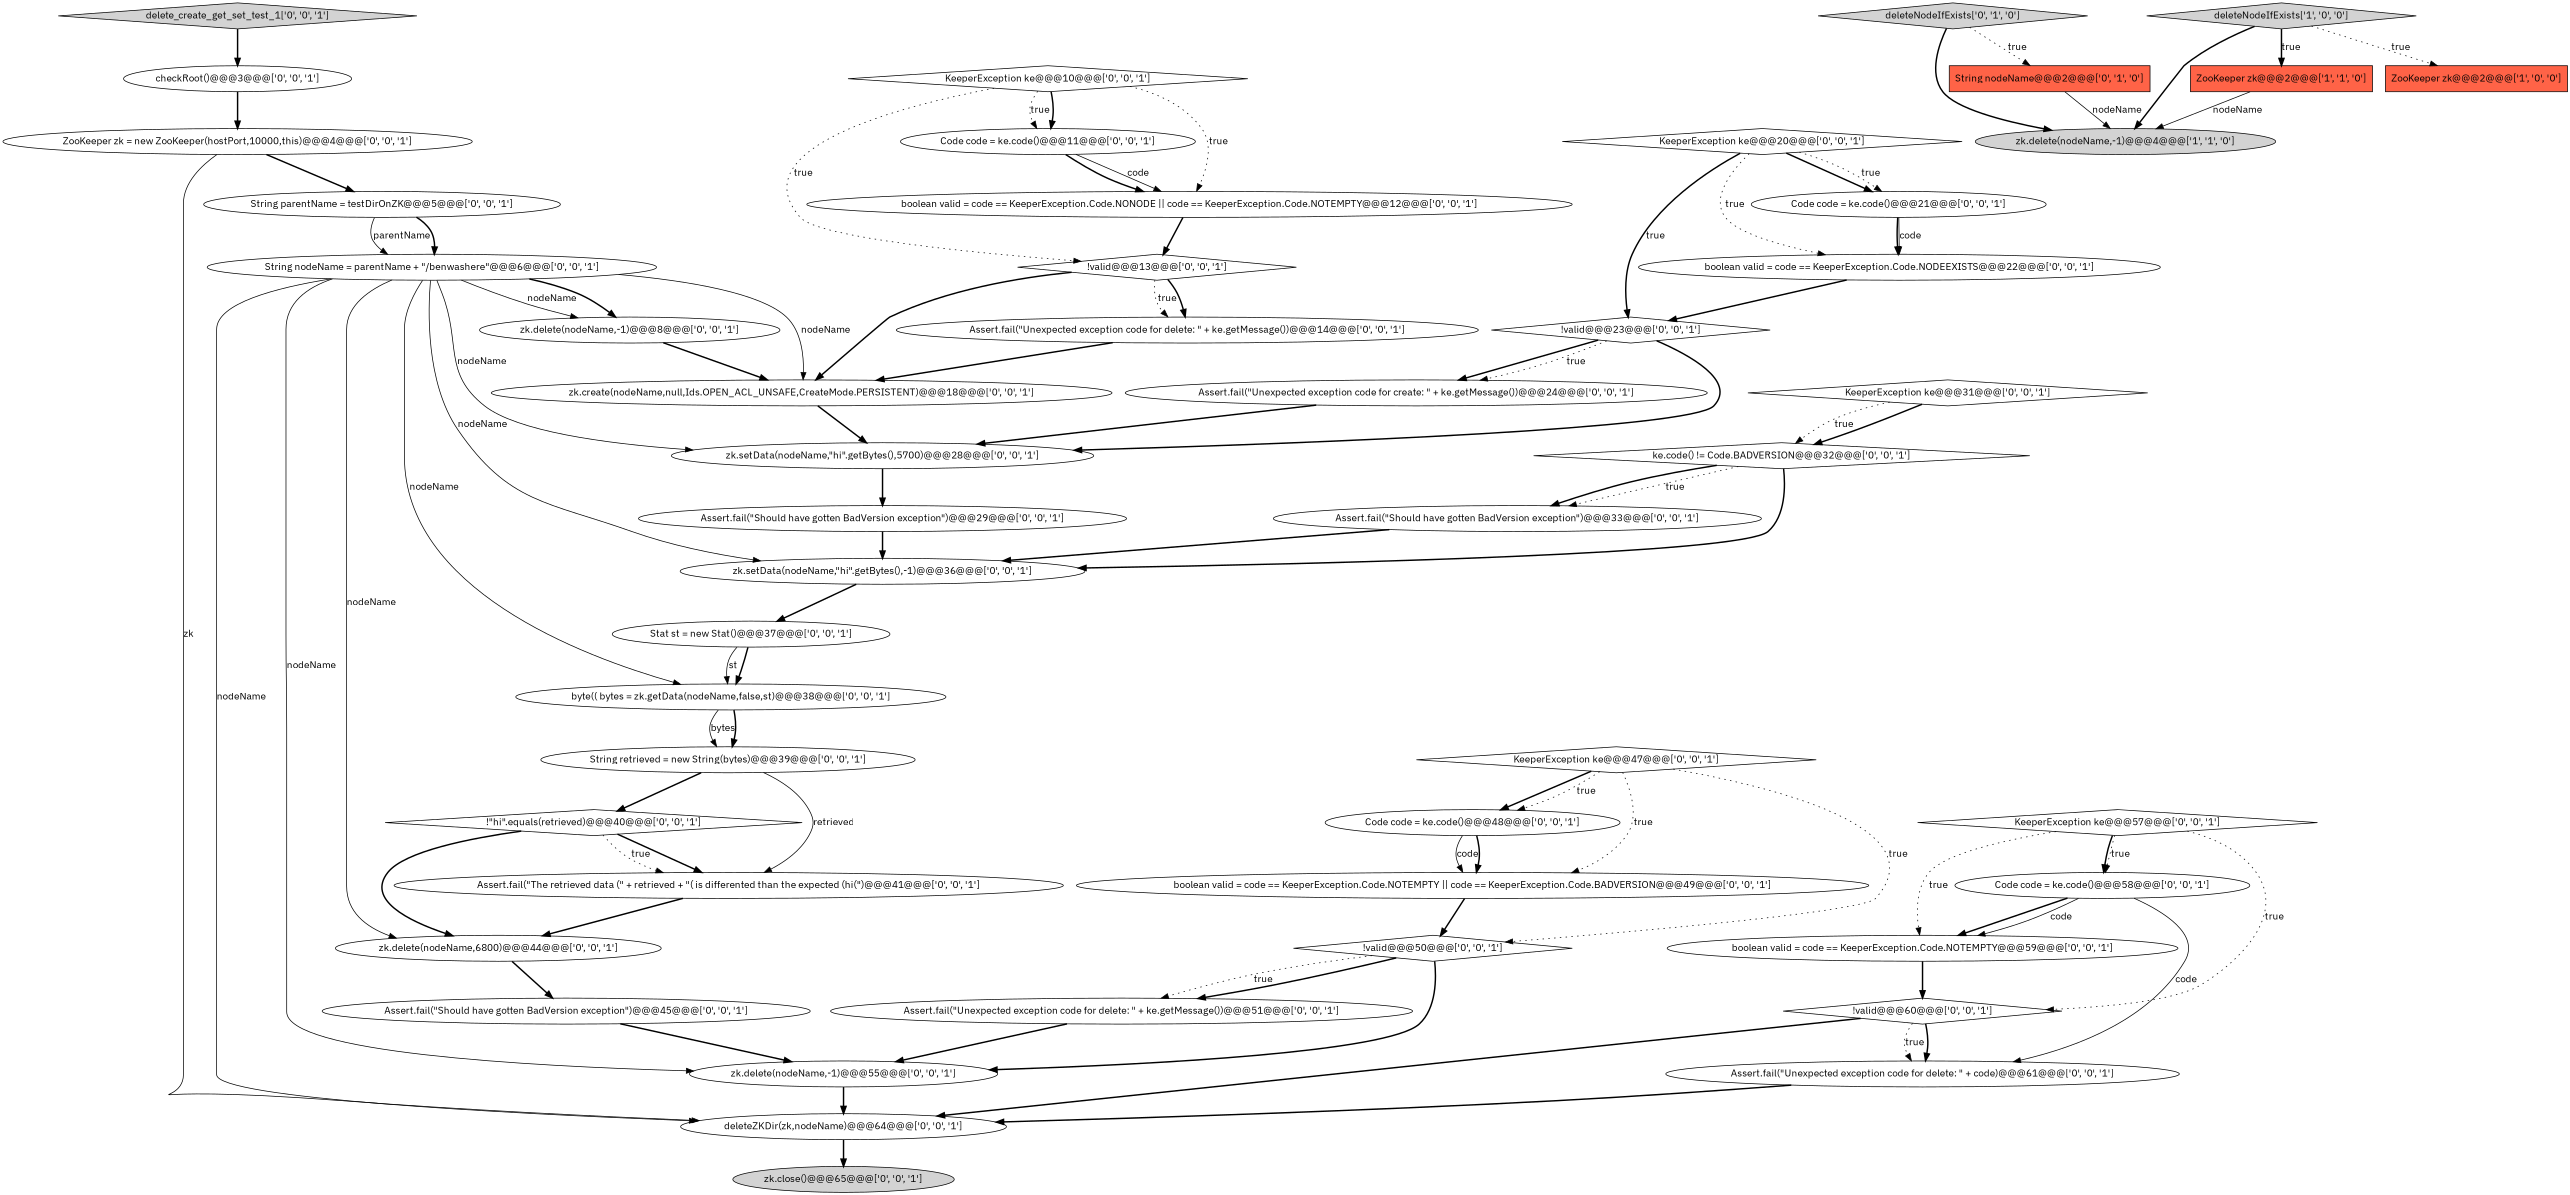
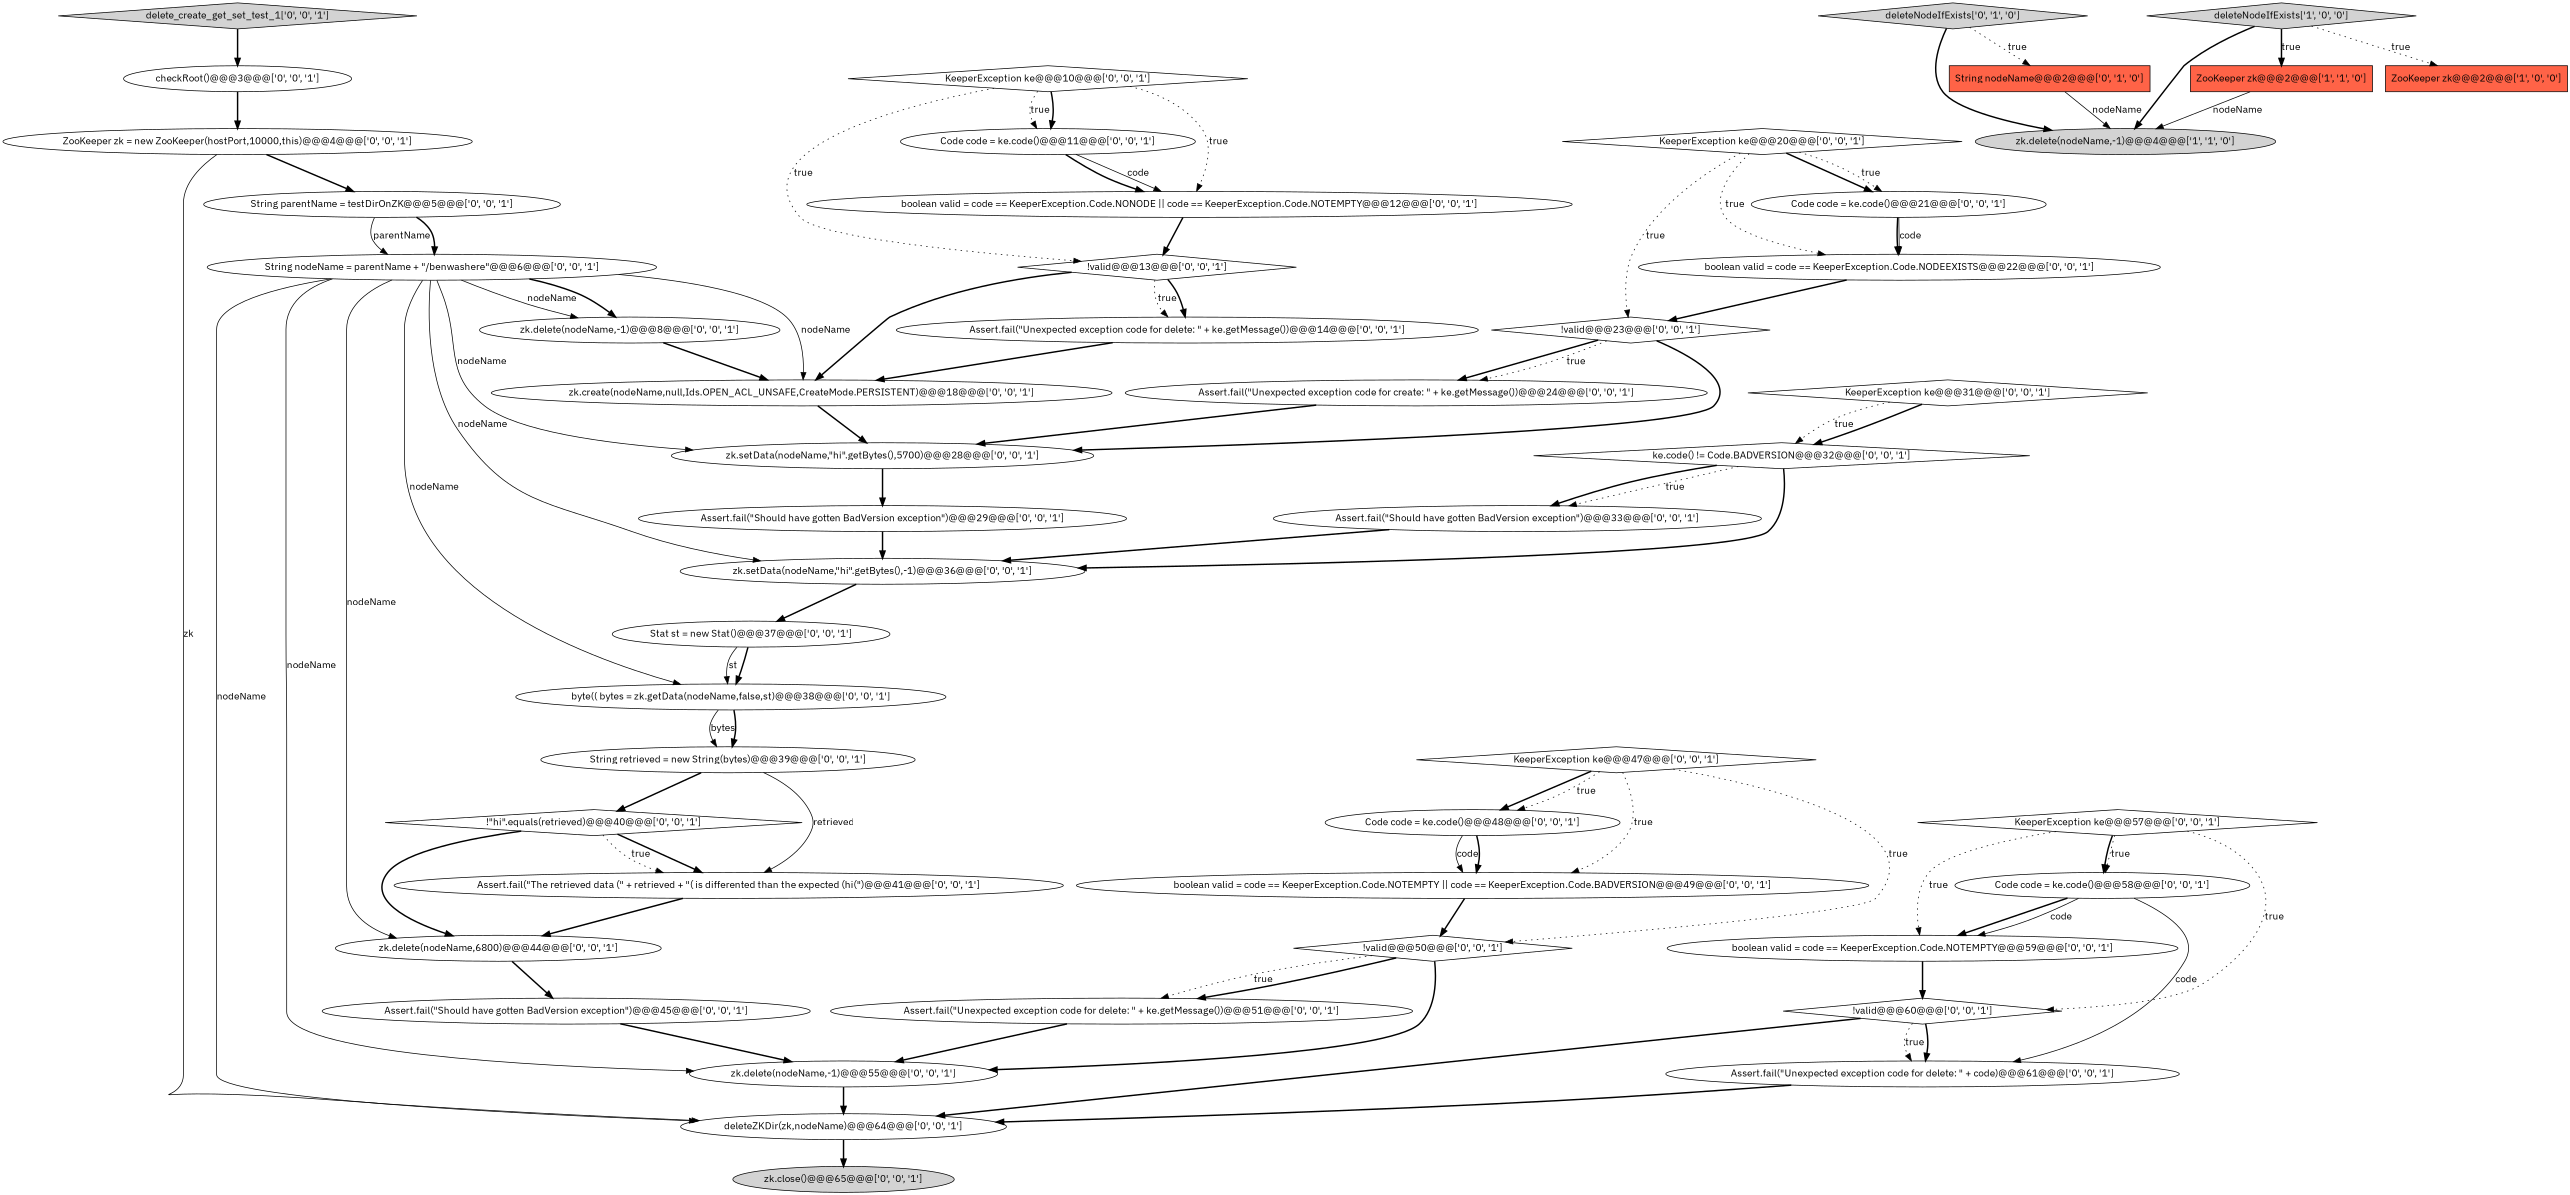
(1658, 216) -> (1658, 216)
